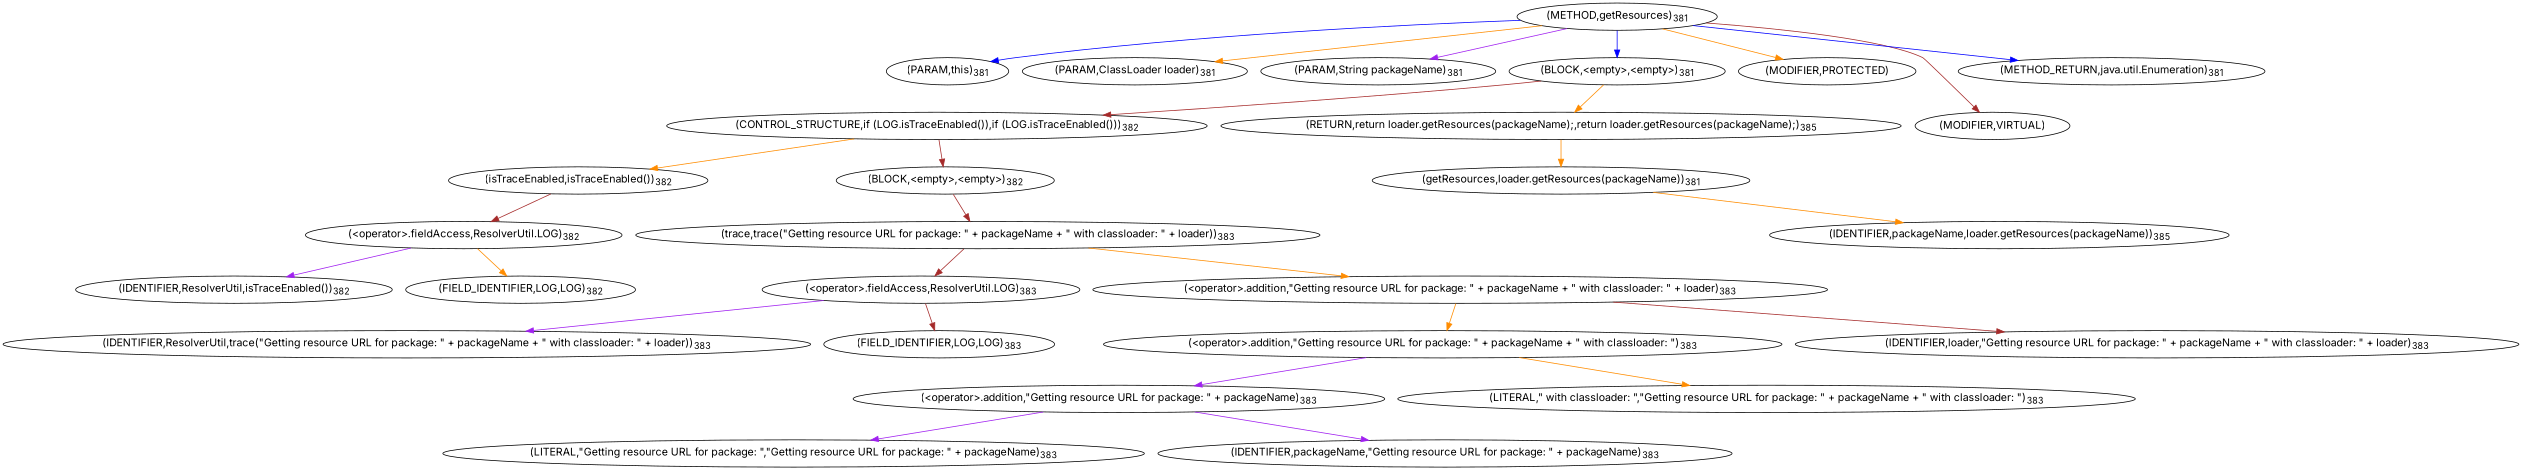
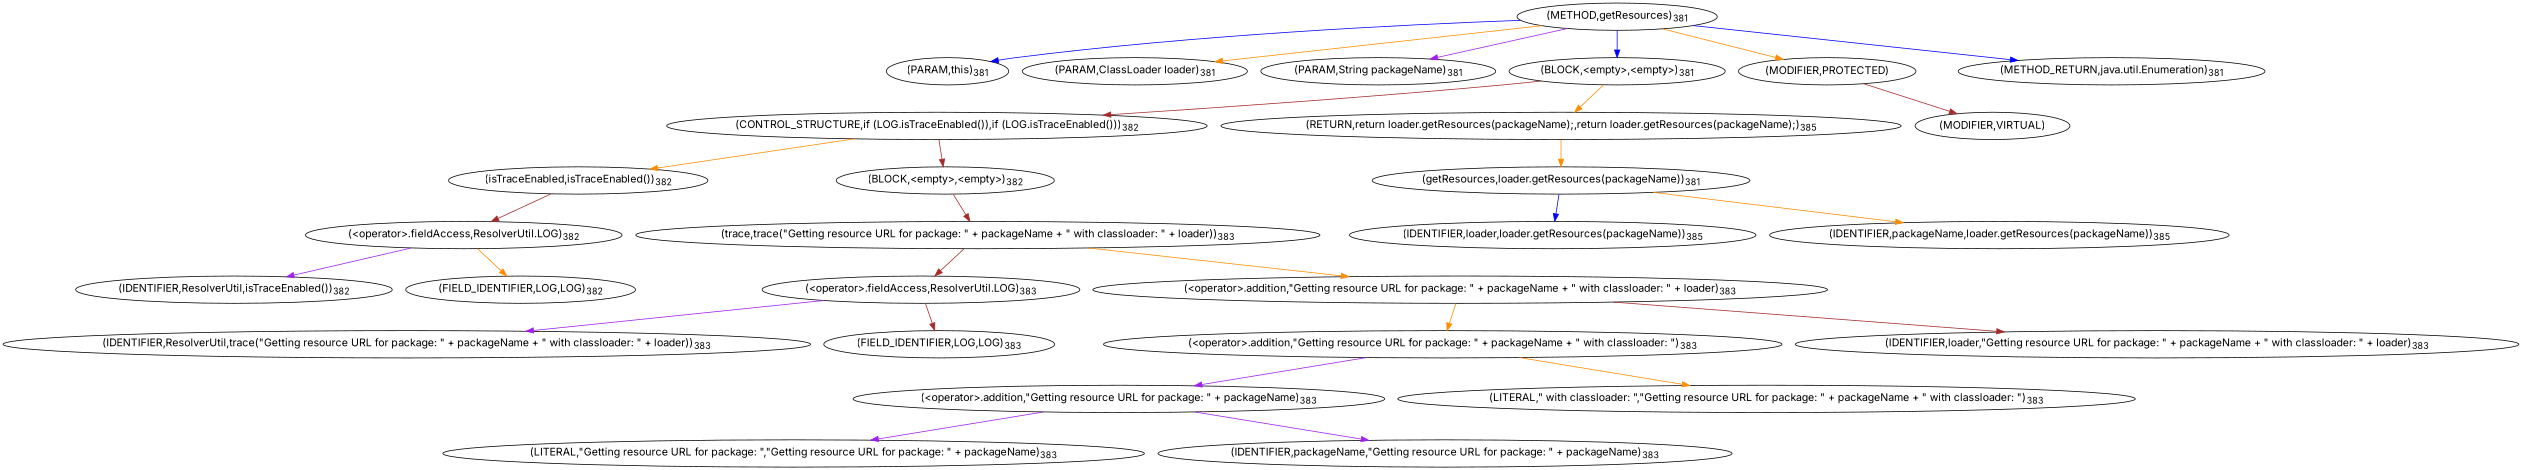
(1822, 35) -> (1907, 98)
none -> (1553, 235)
